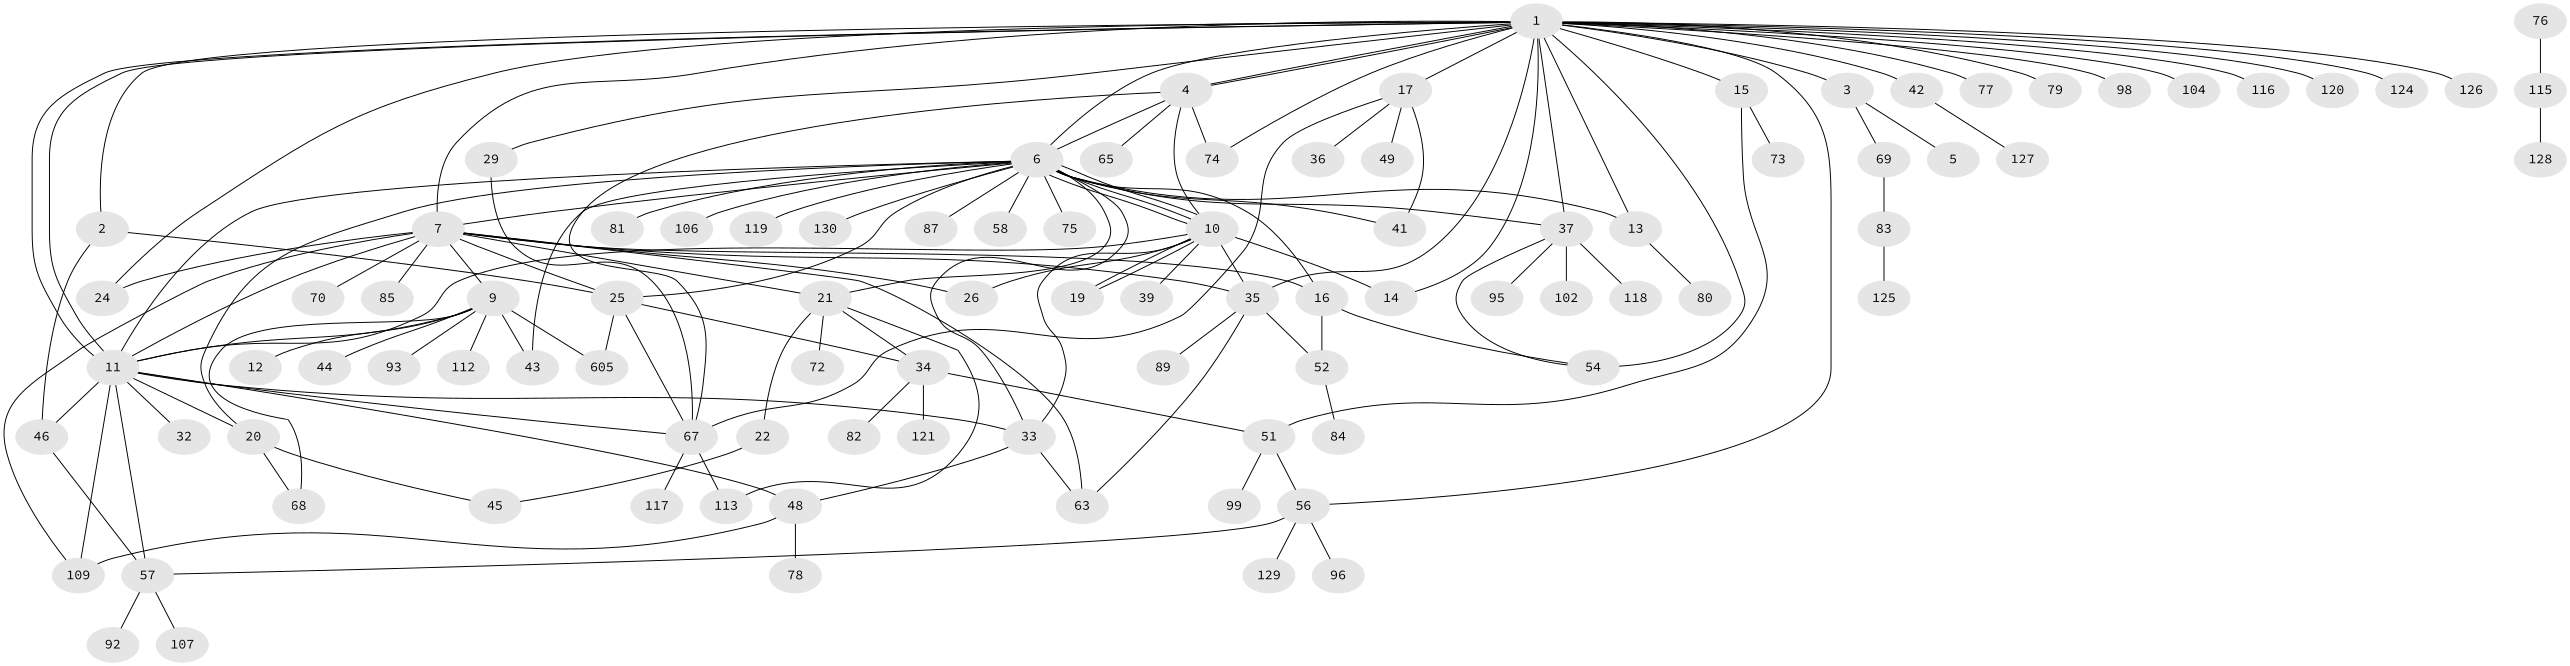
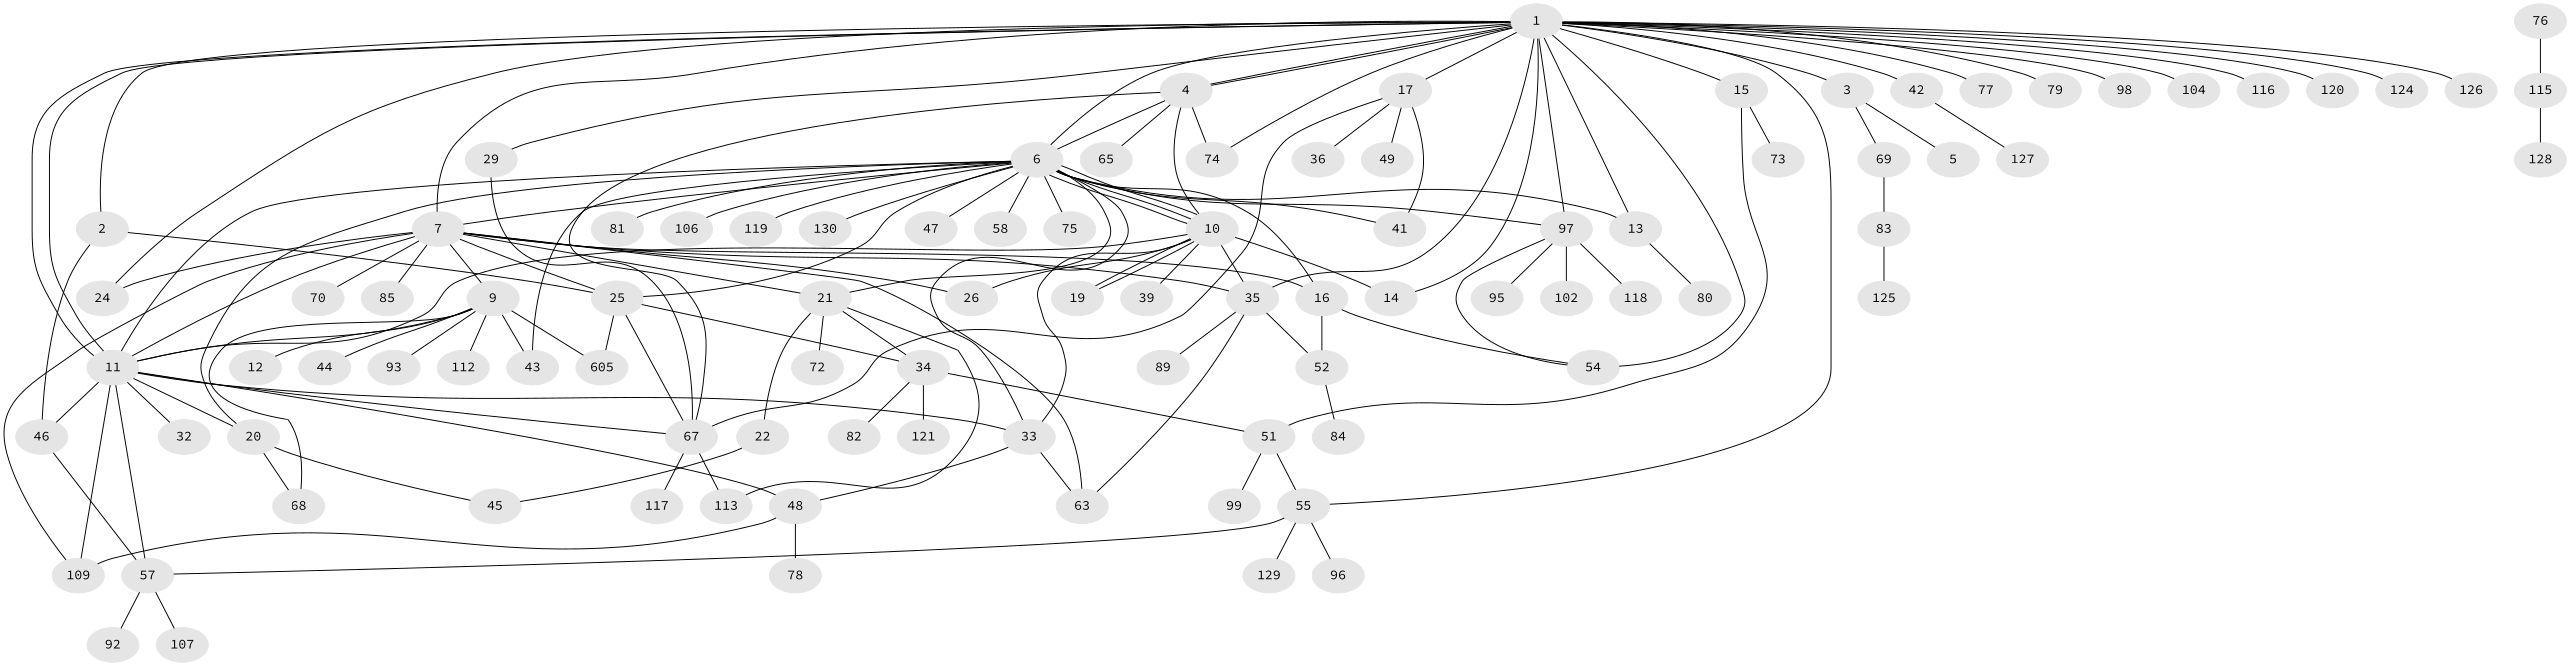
(931, 229) -> (931, 229)
(1566, 229) -> (1566, 229)
(1304, 506) -> (1304, 506)
